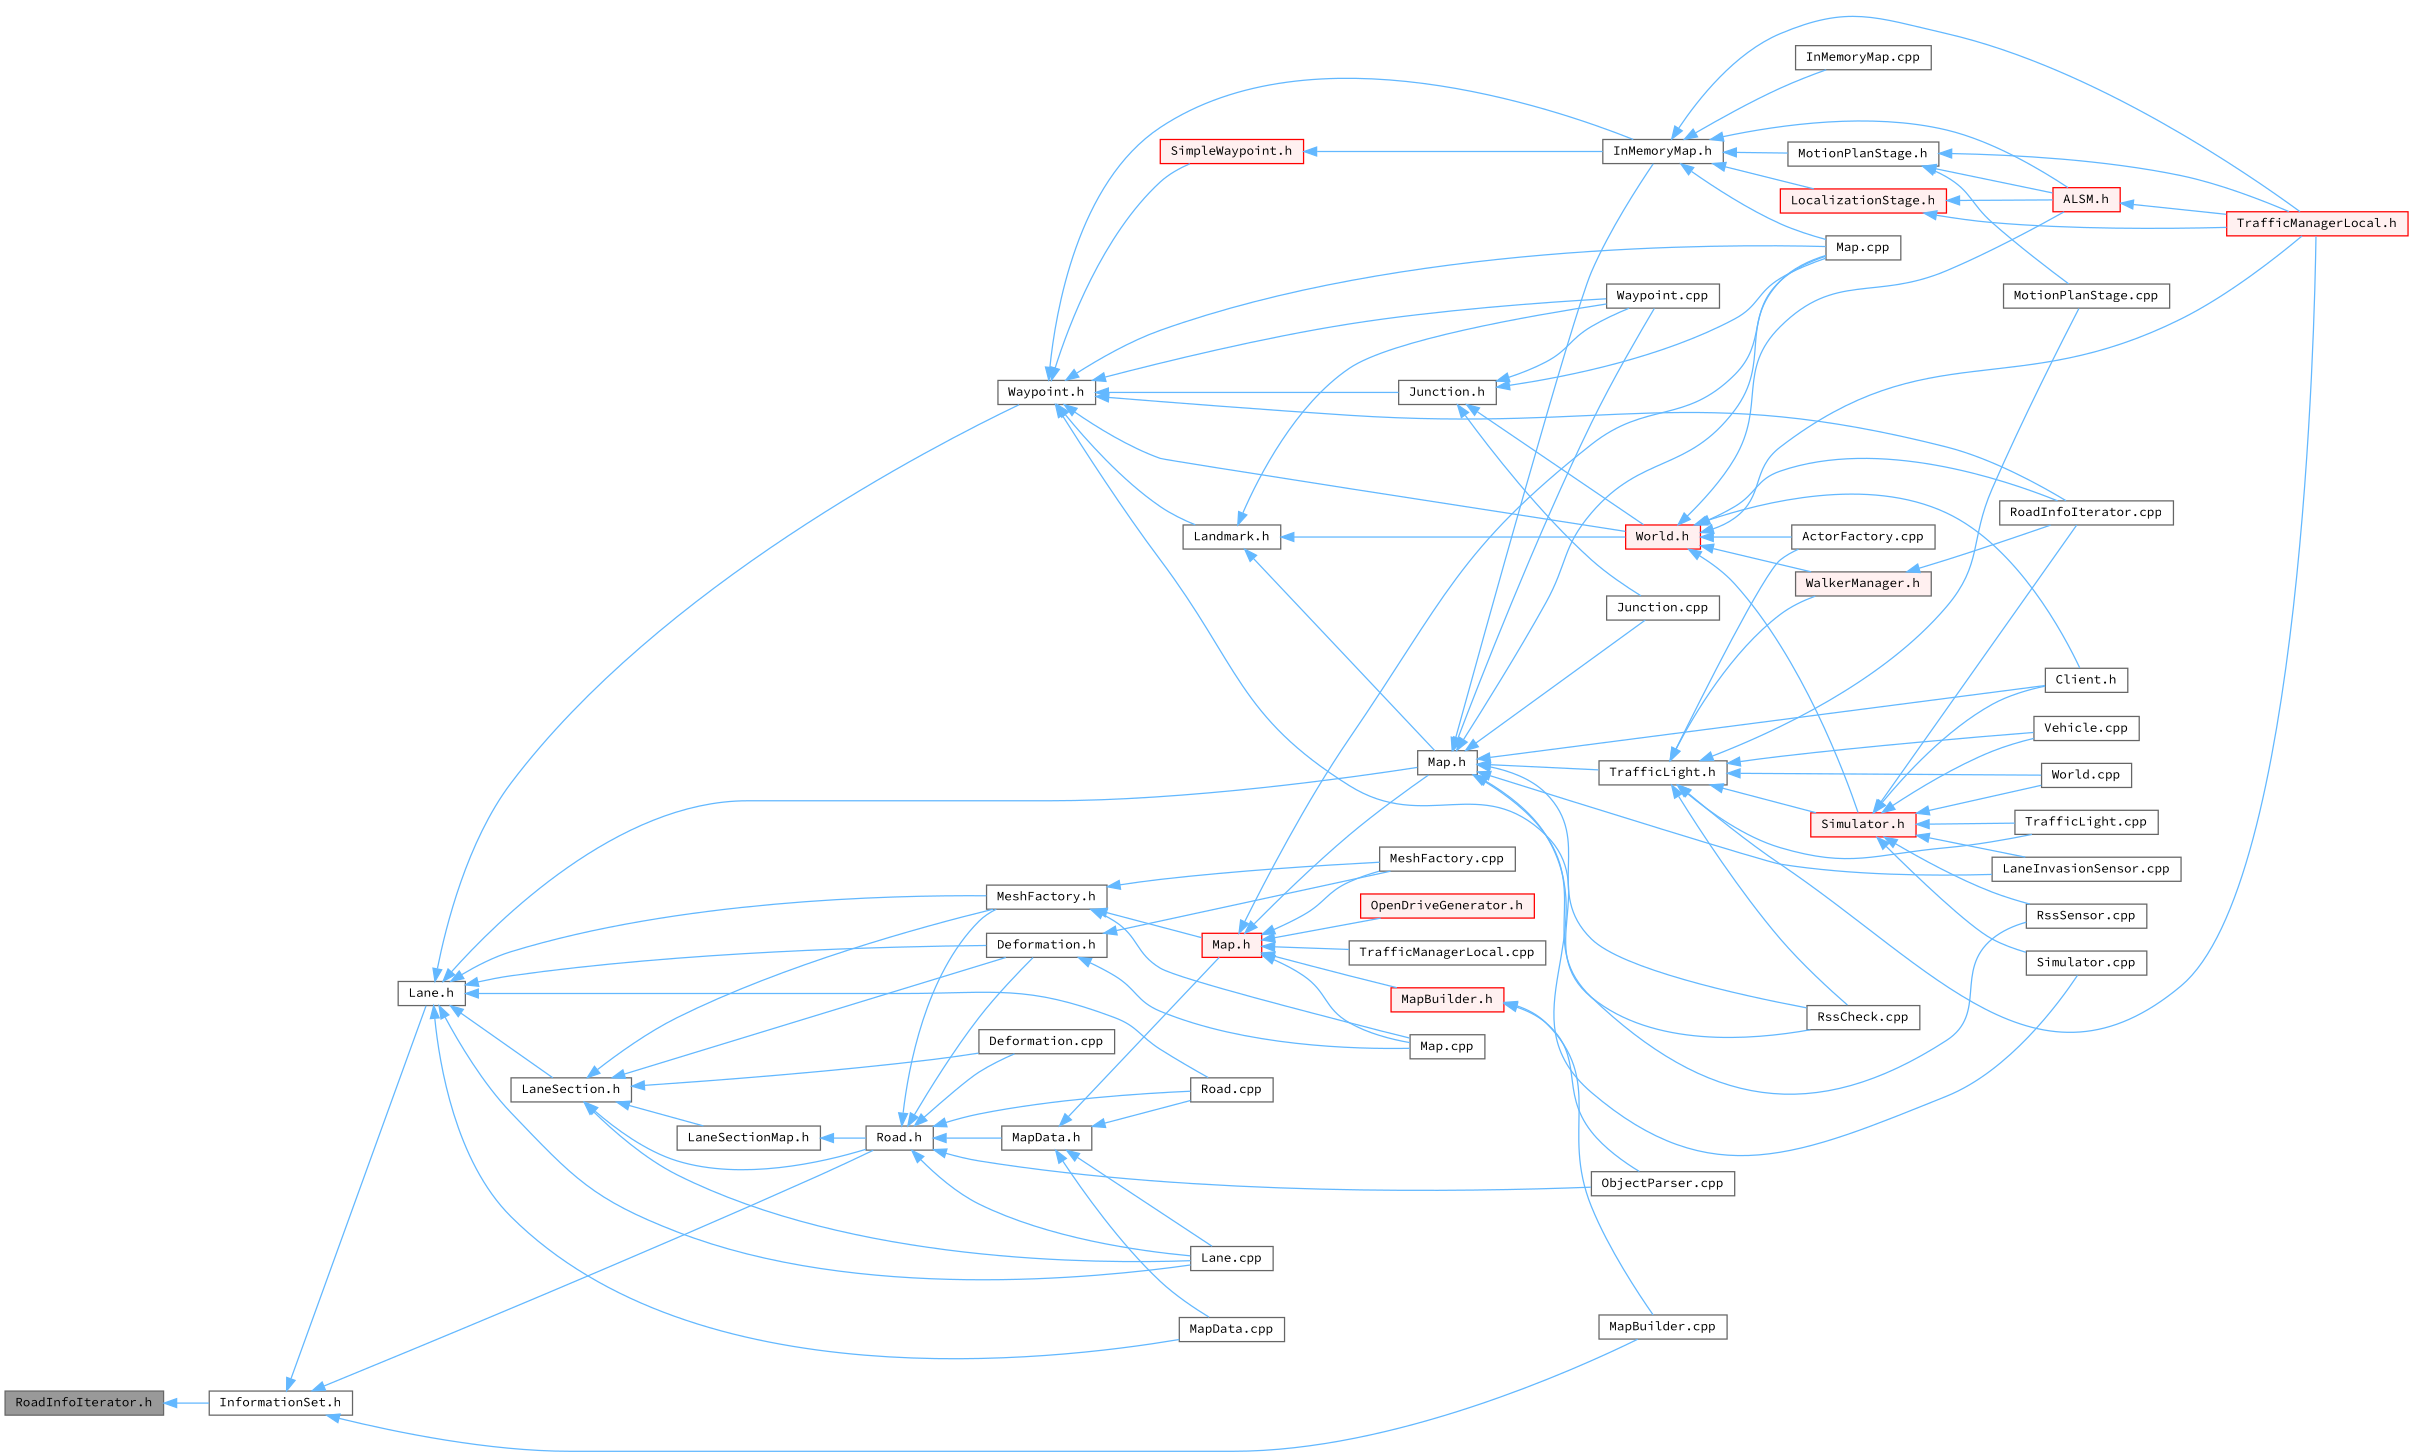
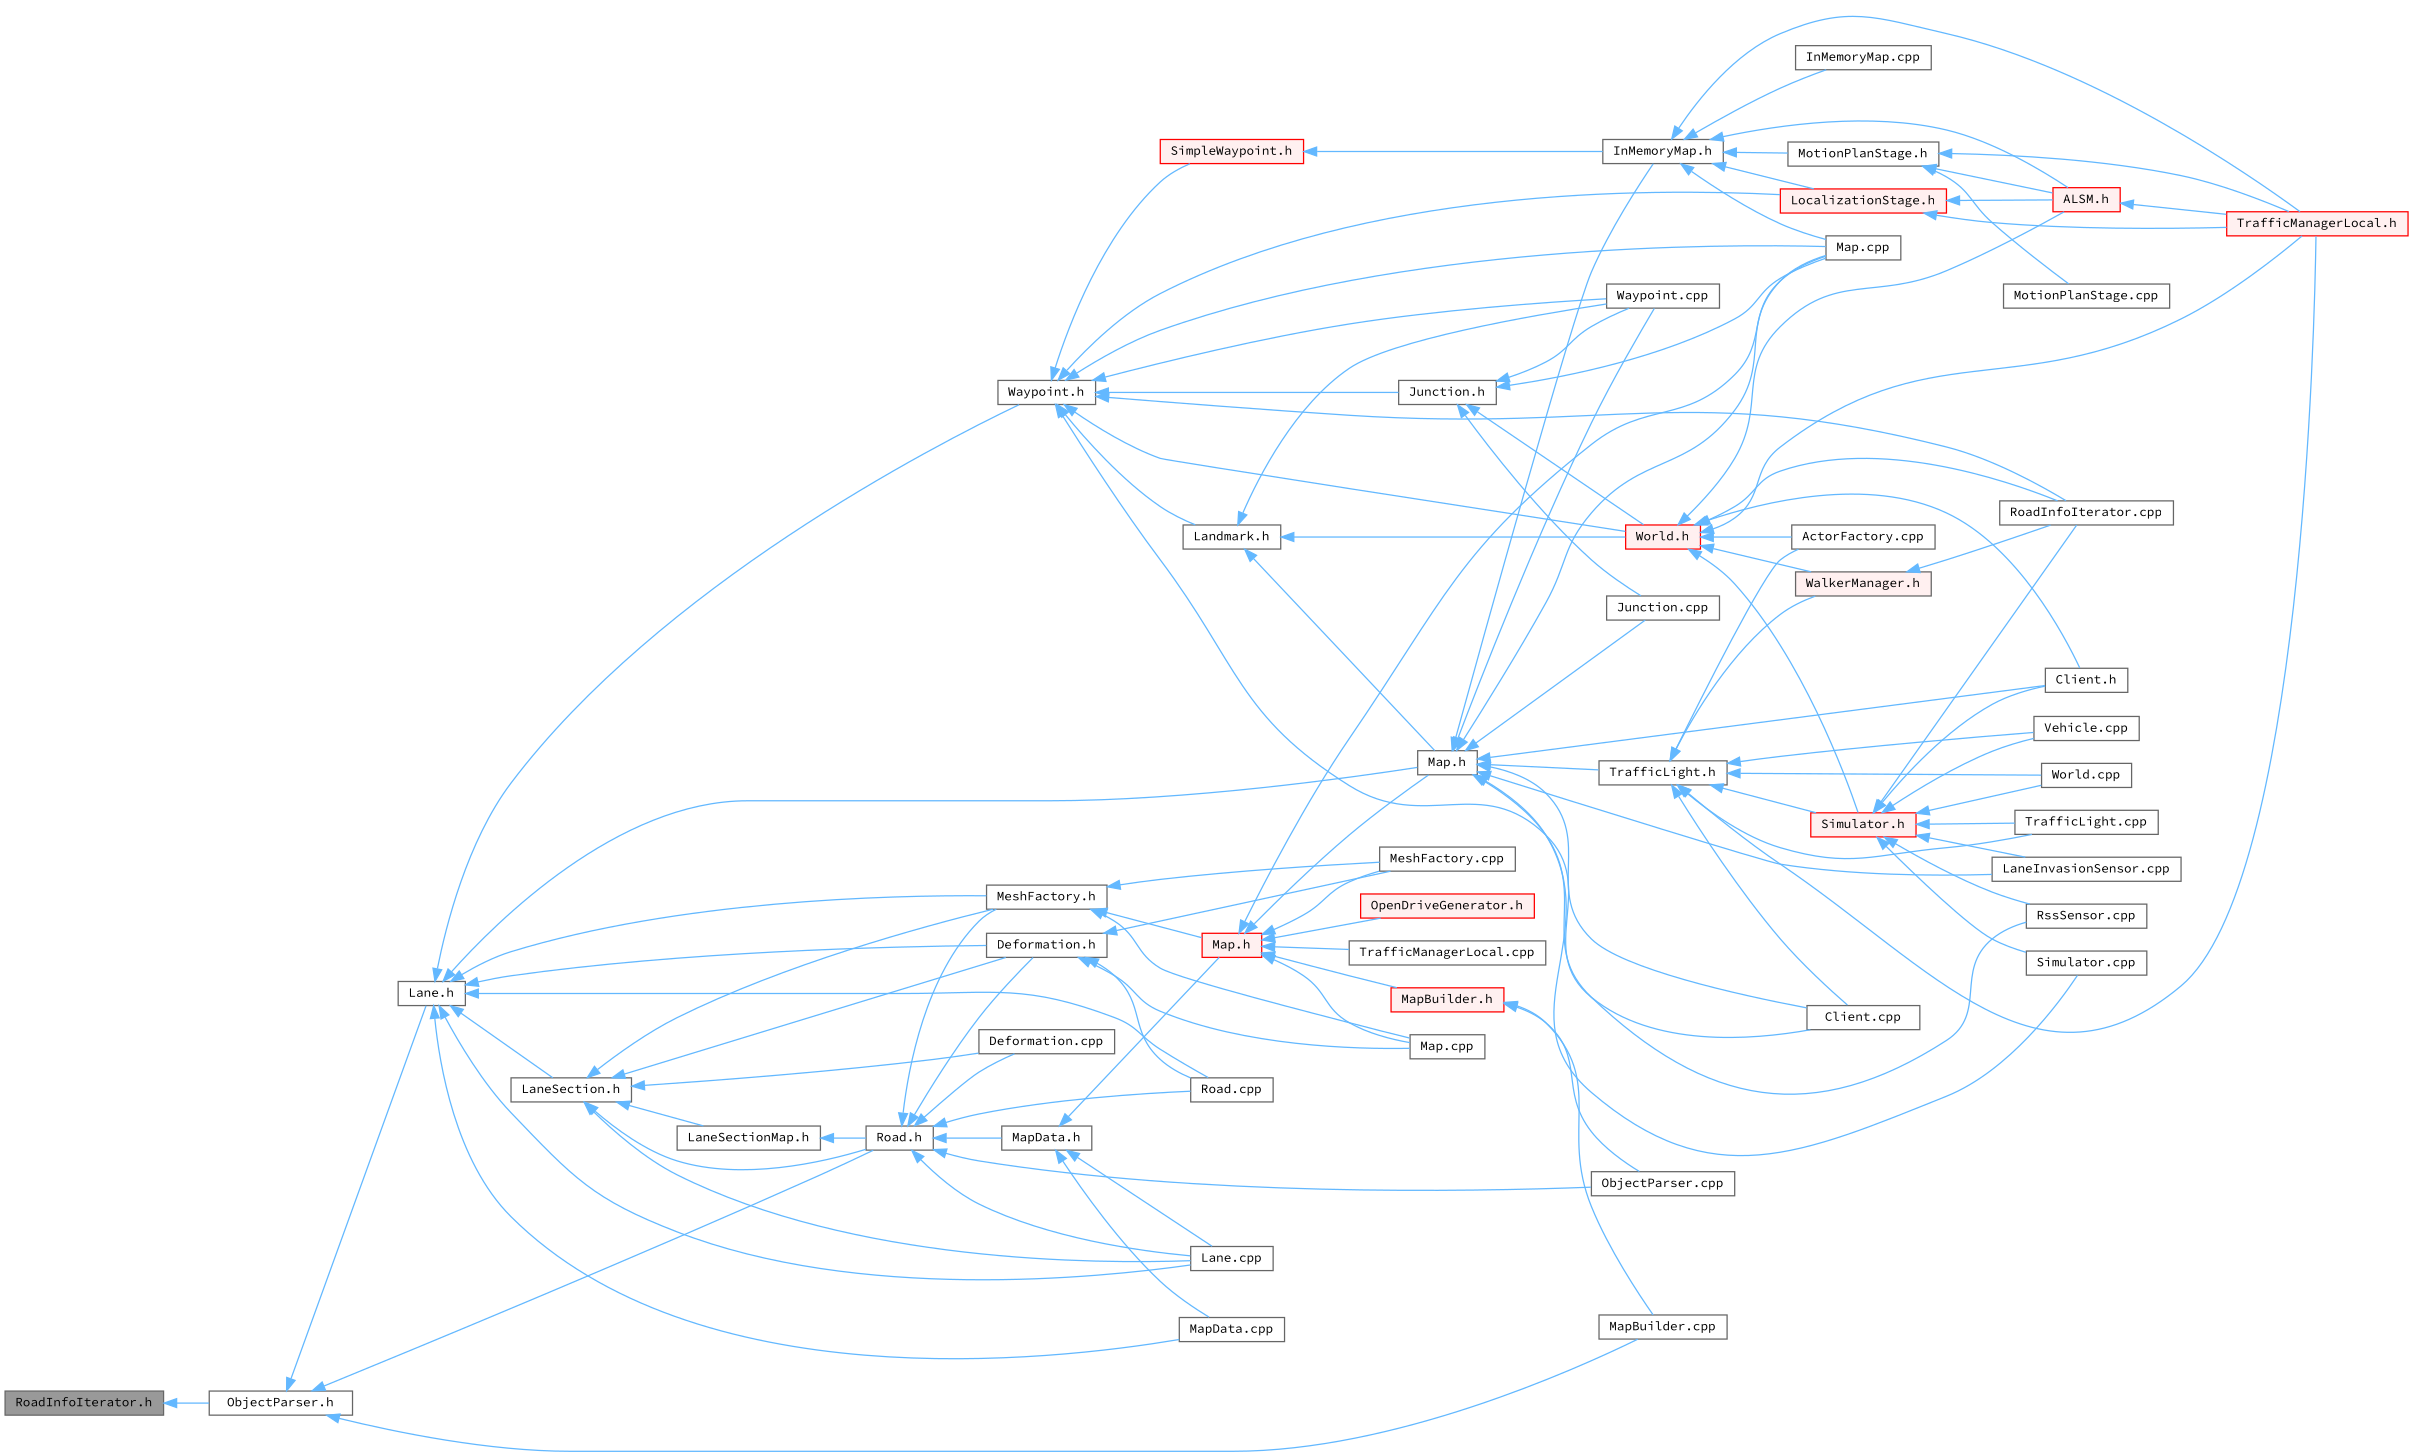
(1261, 88) -> (1404, 216)
(1960, 587) -> none
(1863, 1018) -> (1863, 1018)
(1148, 1112) -> (1138, 1021)
(281, 1403) -> (281, 1403)
